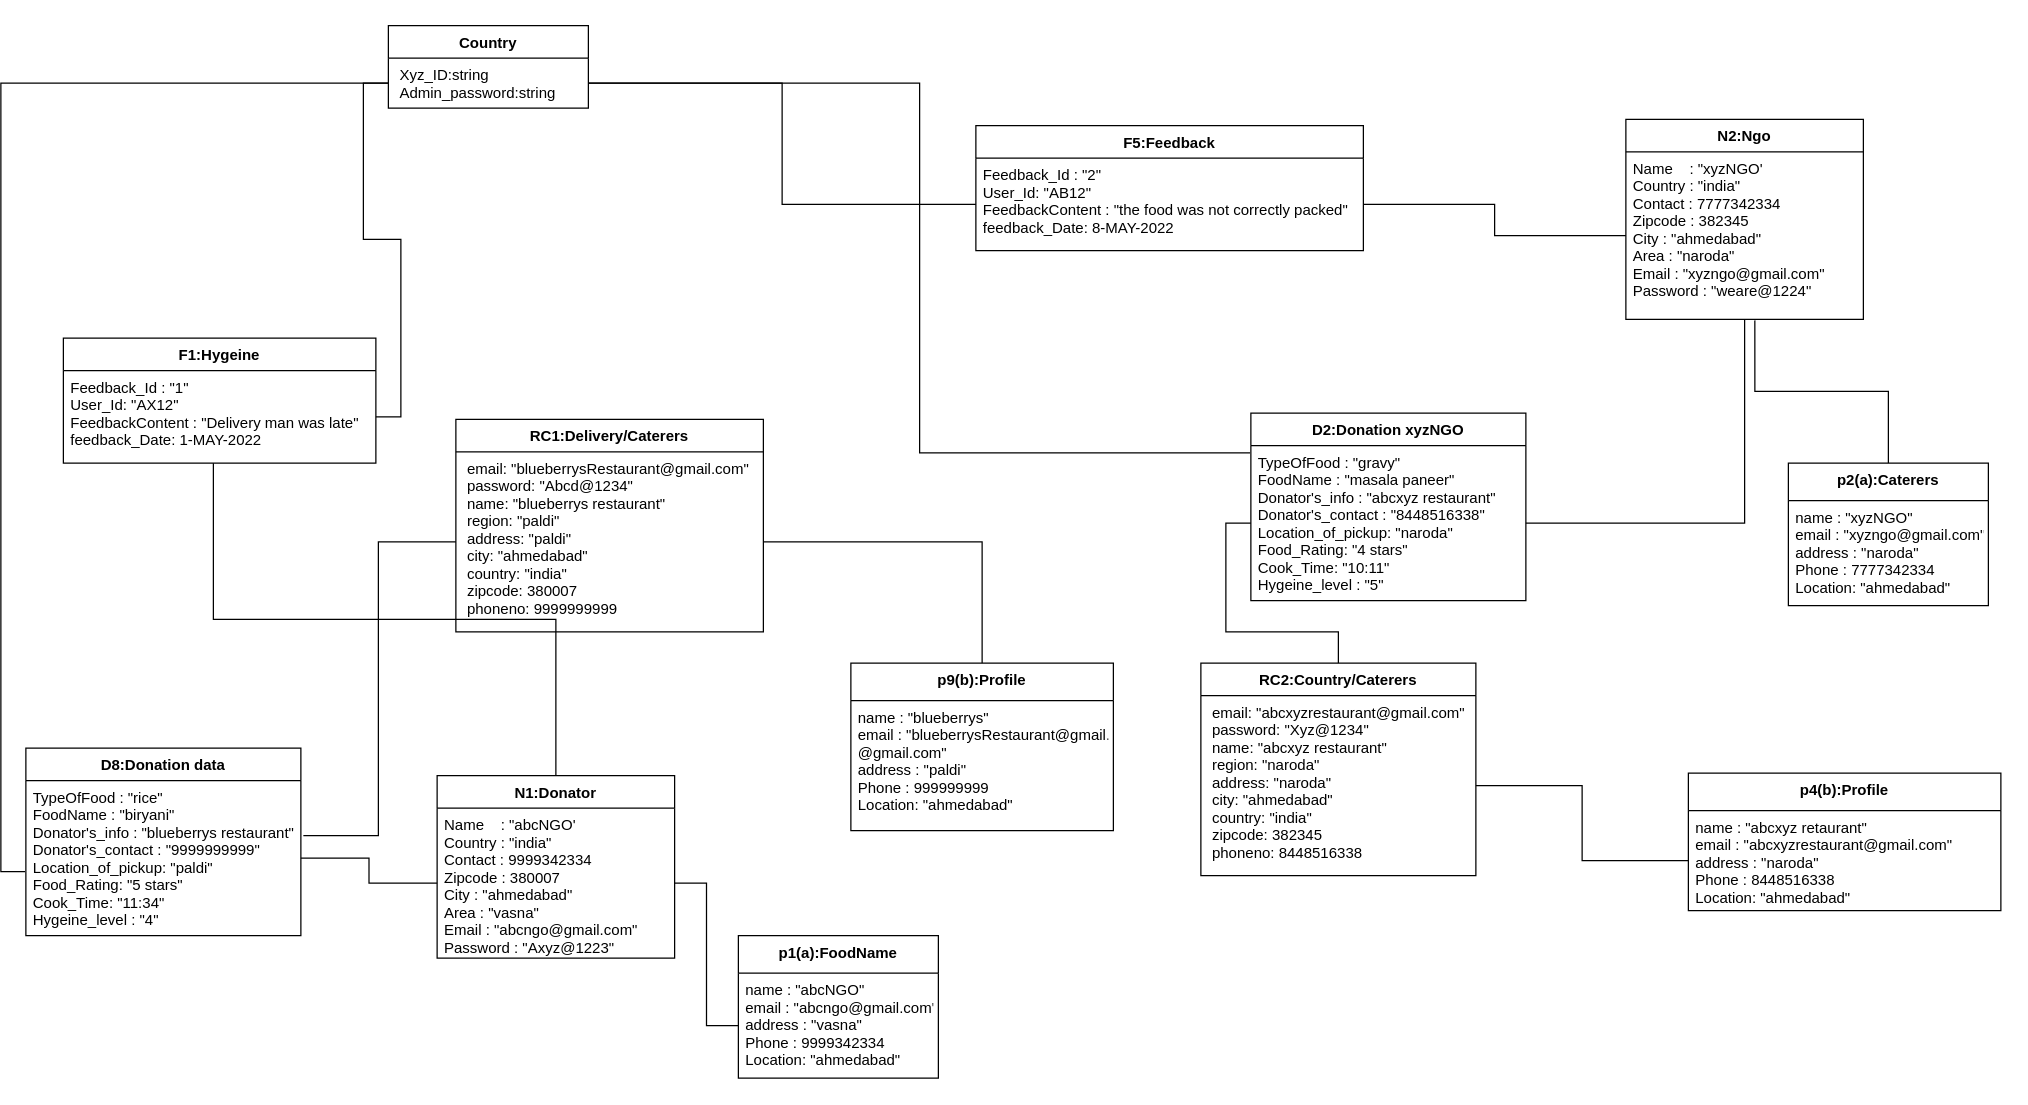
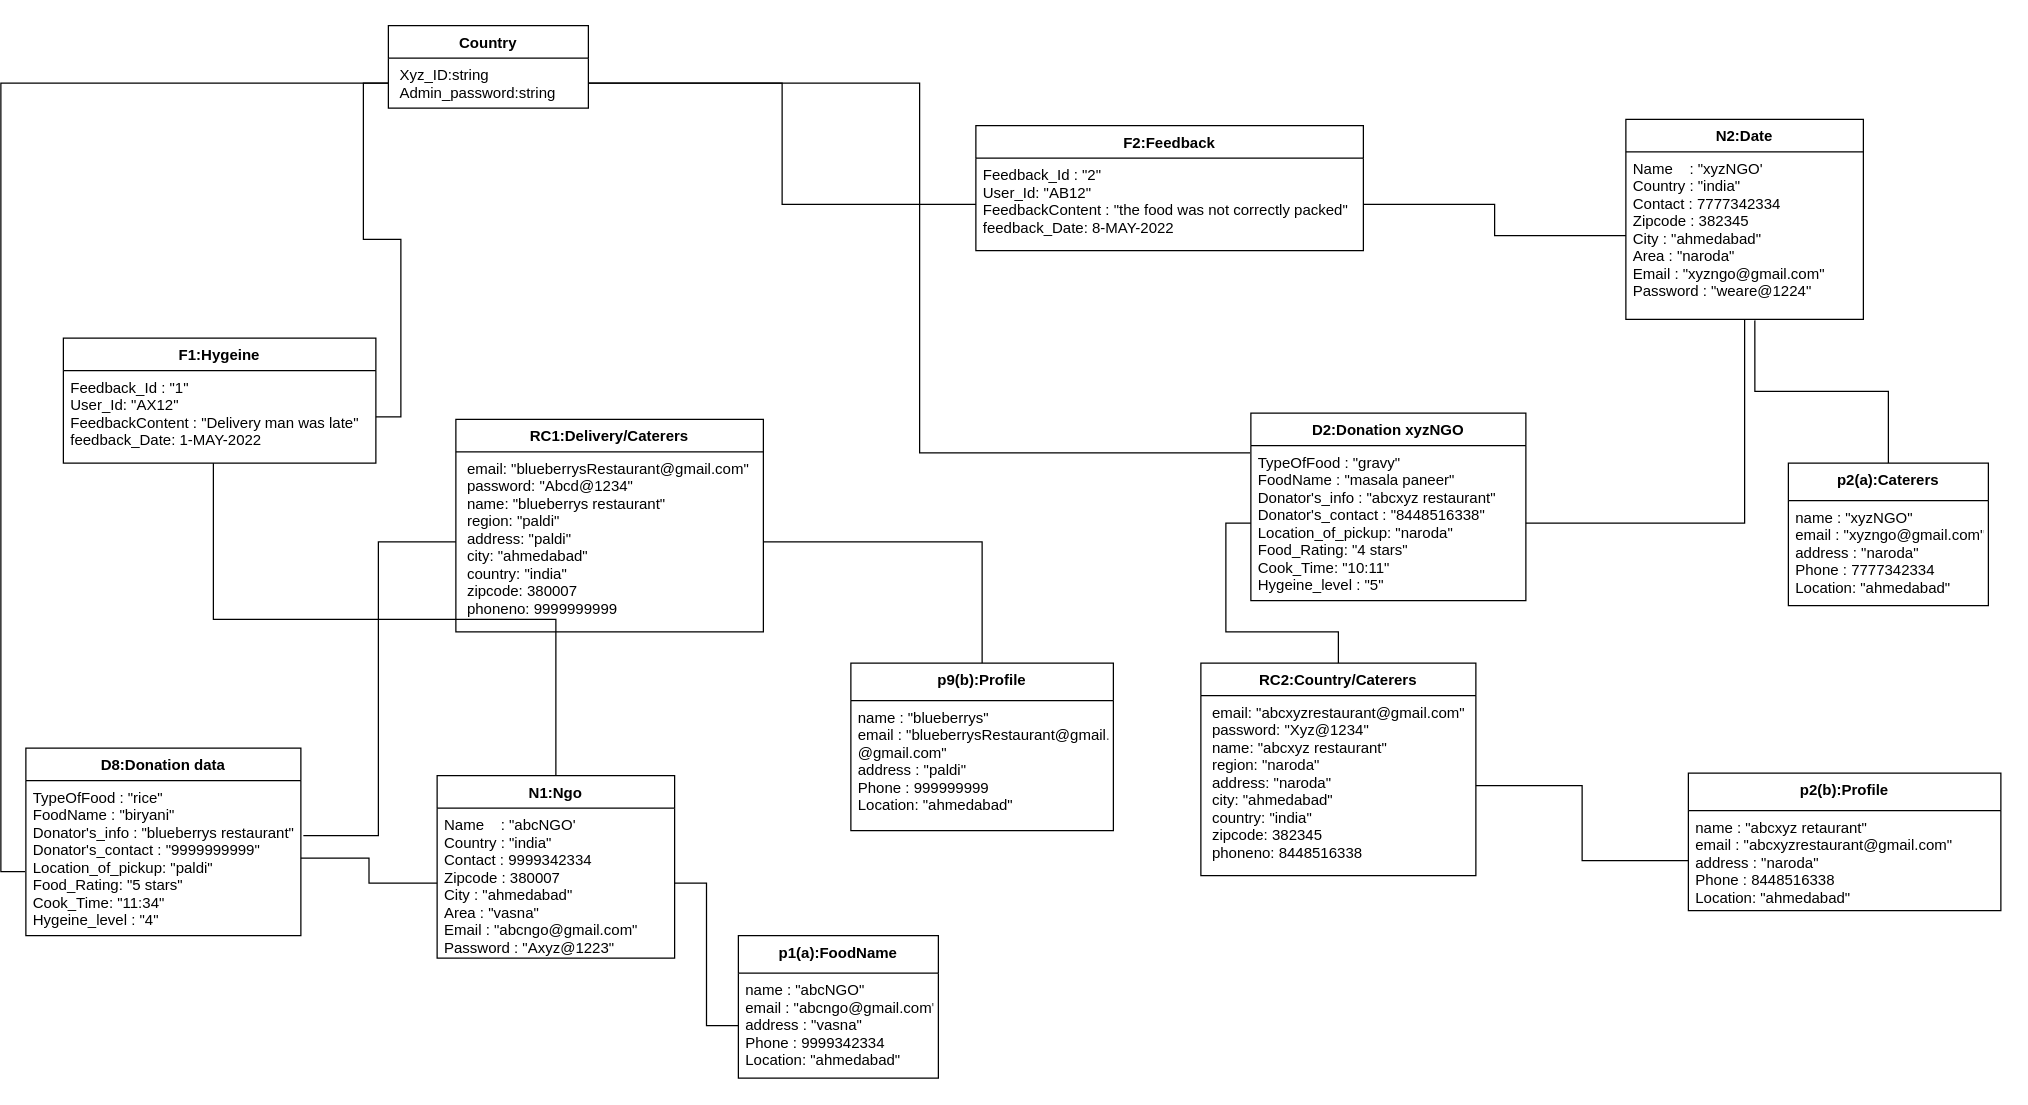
(1744, 136) -> (1744, 136)
(1169, 143) -> (1169, 143)
(1844, 790) -> (1844, 790)
(555, 793) -> (555, 793)
